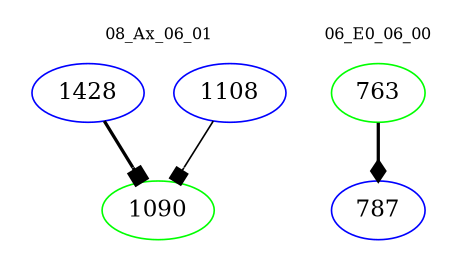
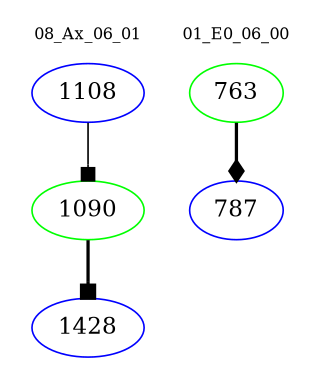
(378, 35) -> (236, 35)
(119, 144) -> (88, 261)
